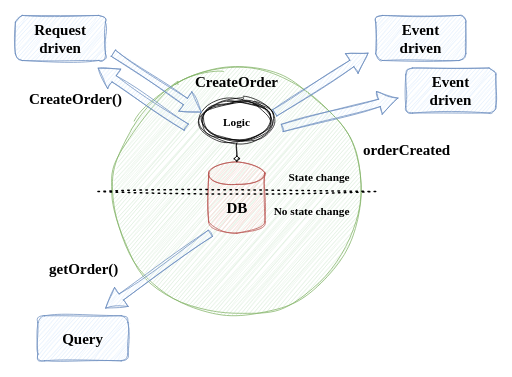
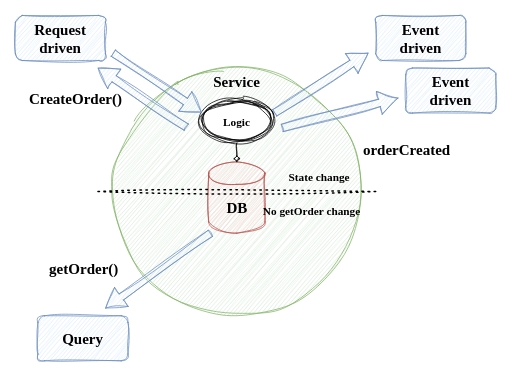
(237, 82) -> (237, 82)
(312, 210) -> (312, 210)
